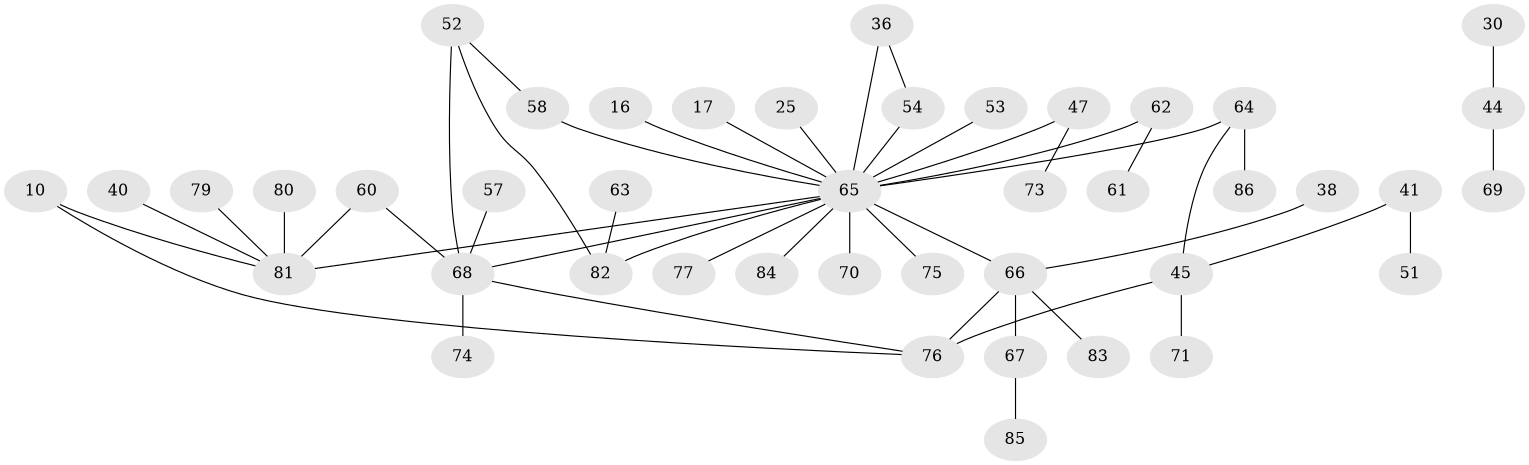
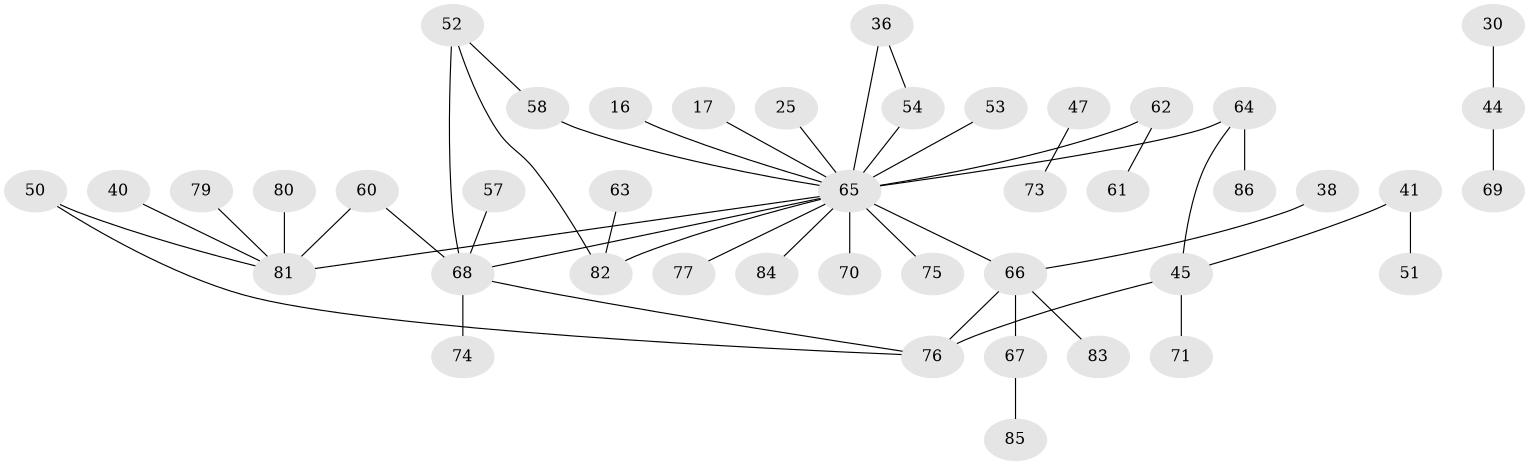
(967, 154) -> none
(36, 191) -> (36, 191)
